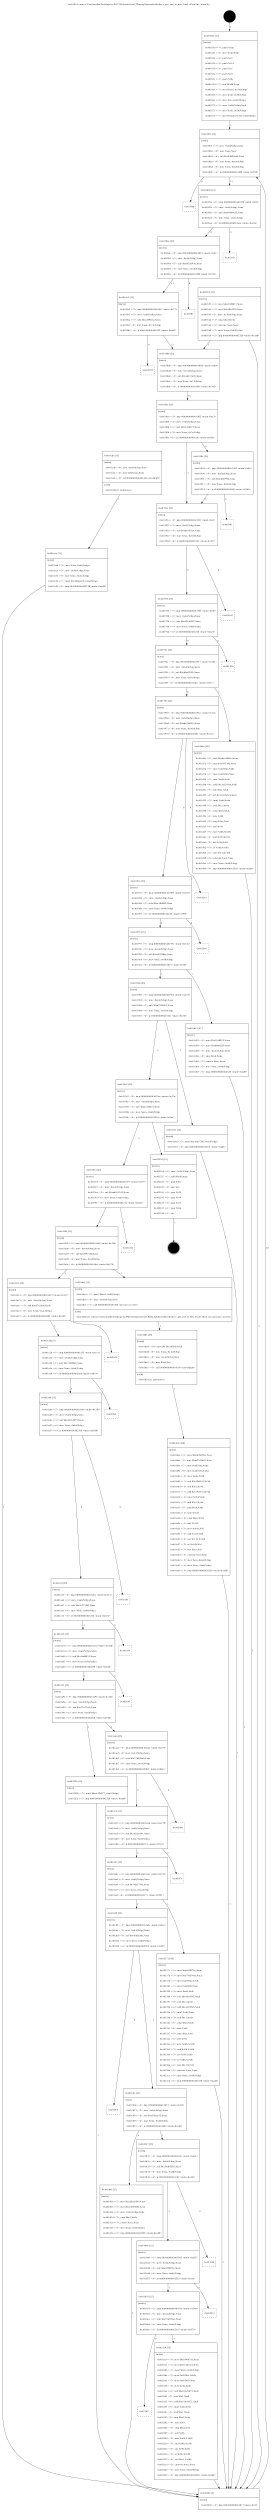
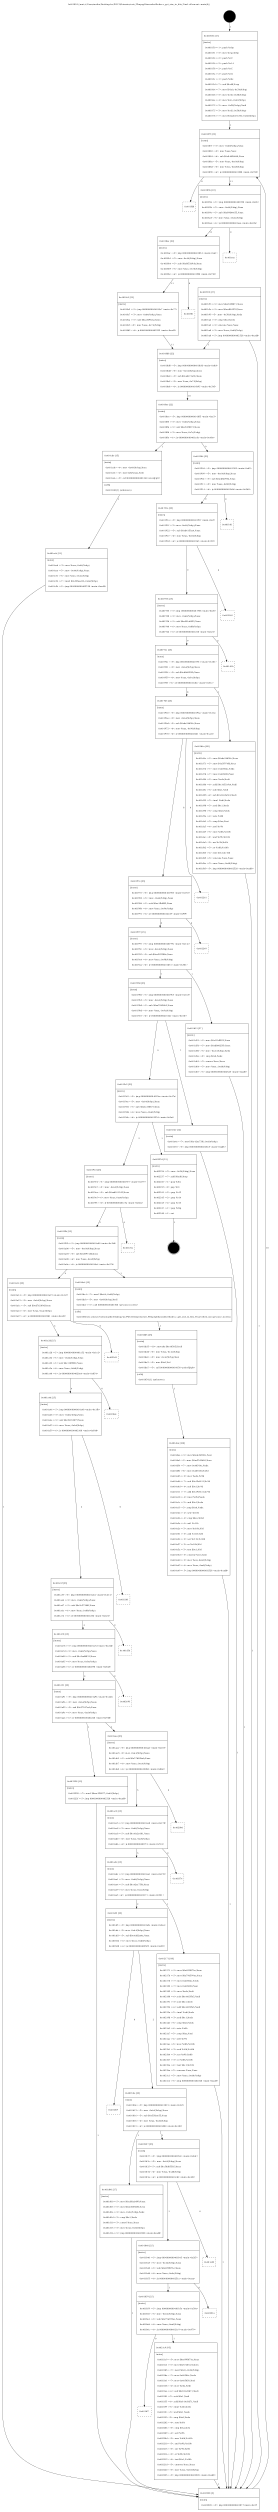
(148, 370) -> none
(187, 472) -> (161, 446)
